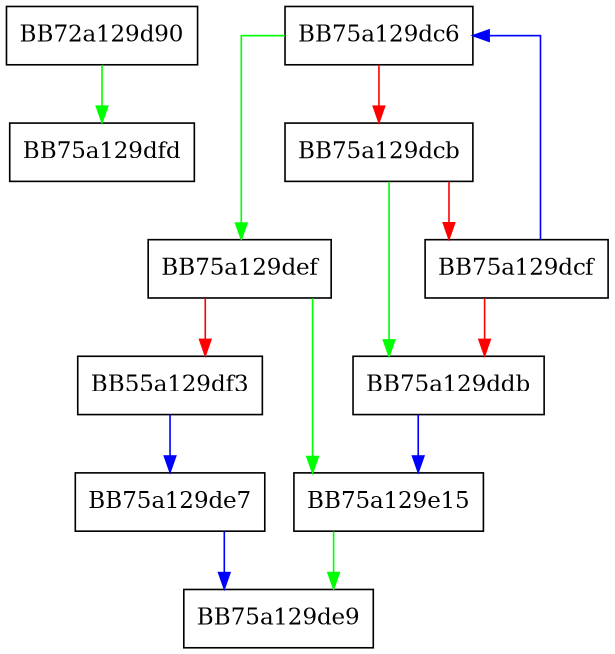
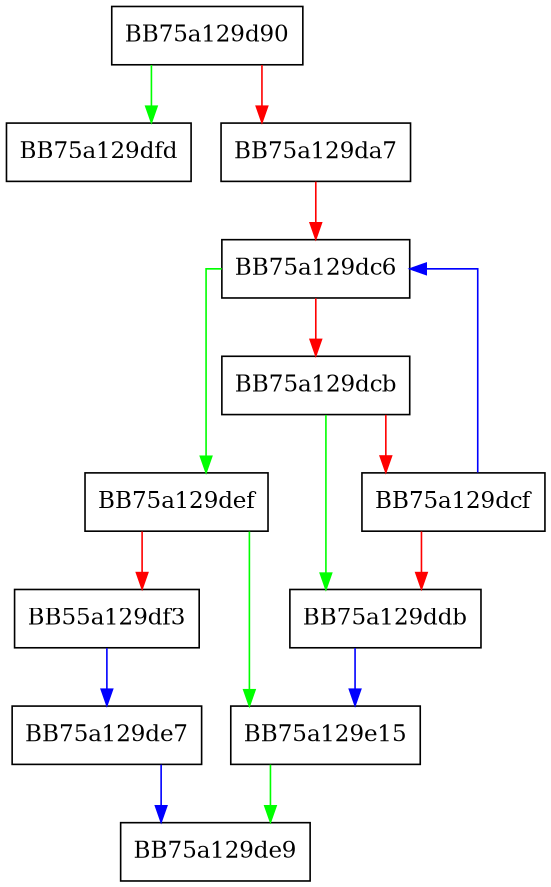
(102, 36) -> (207, 36)
none -> (316, 152)
